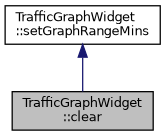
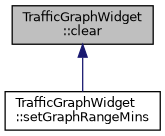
(83, 75) -> (83, 75)
